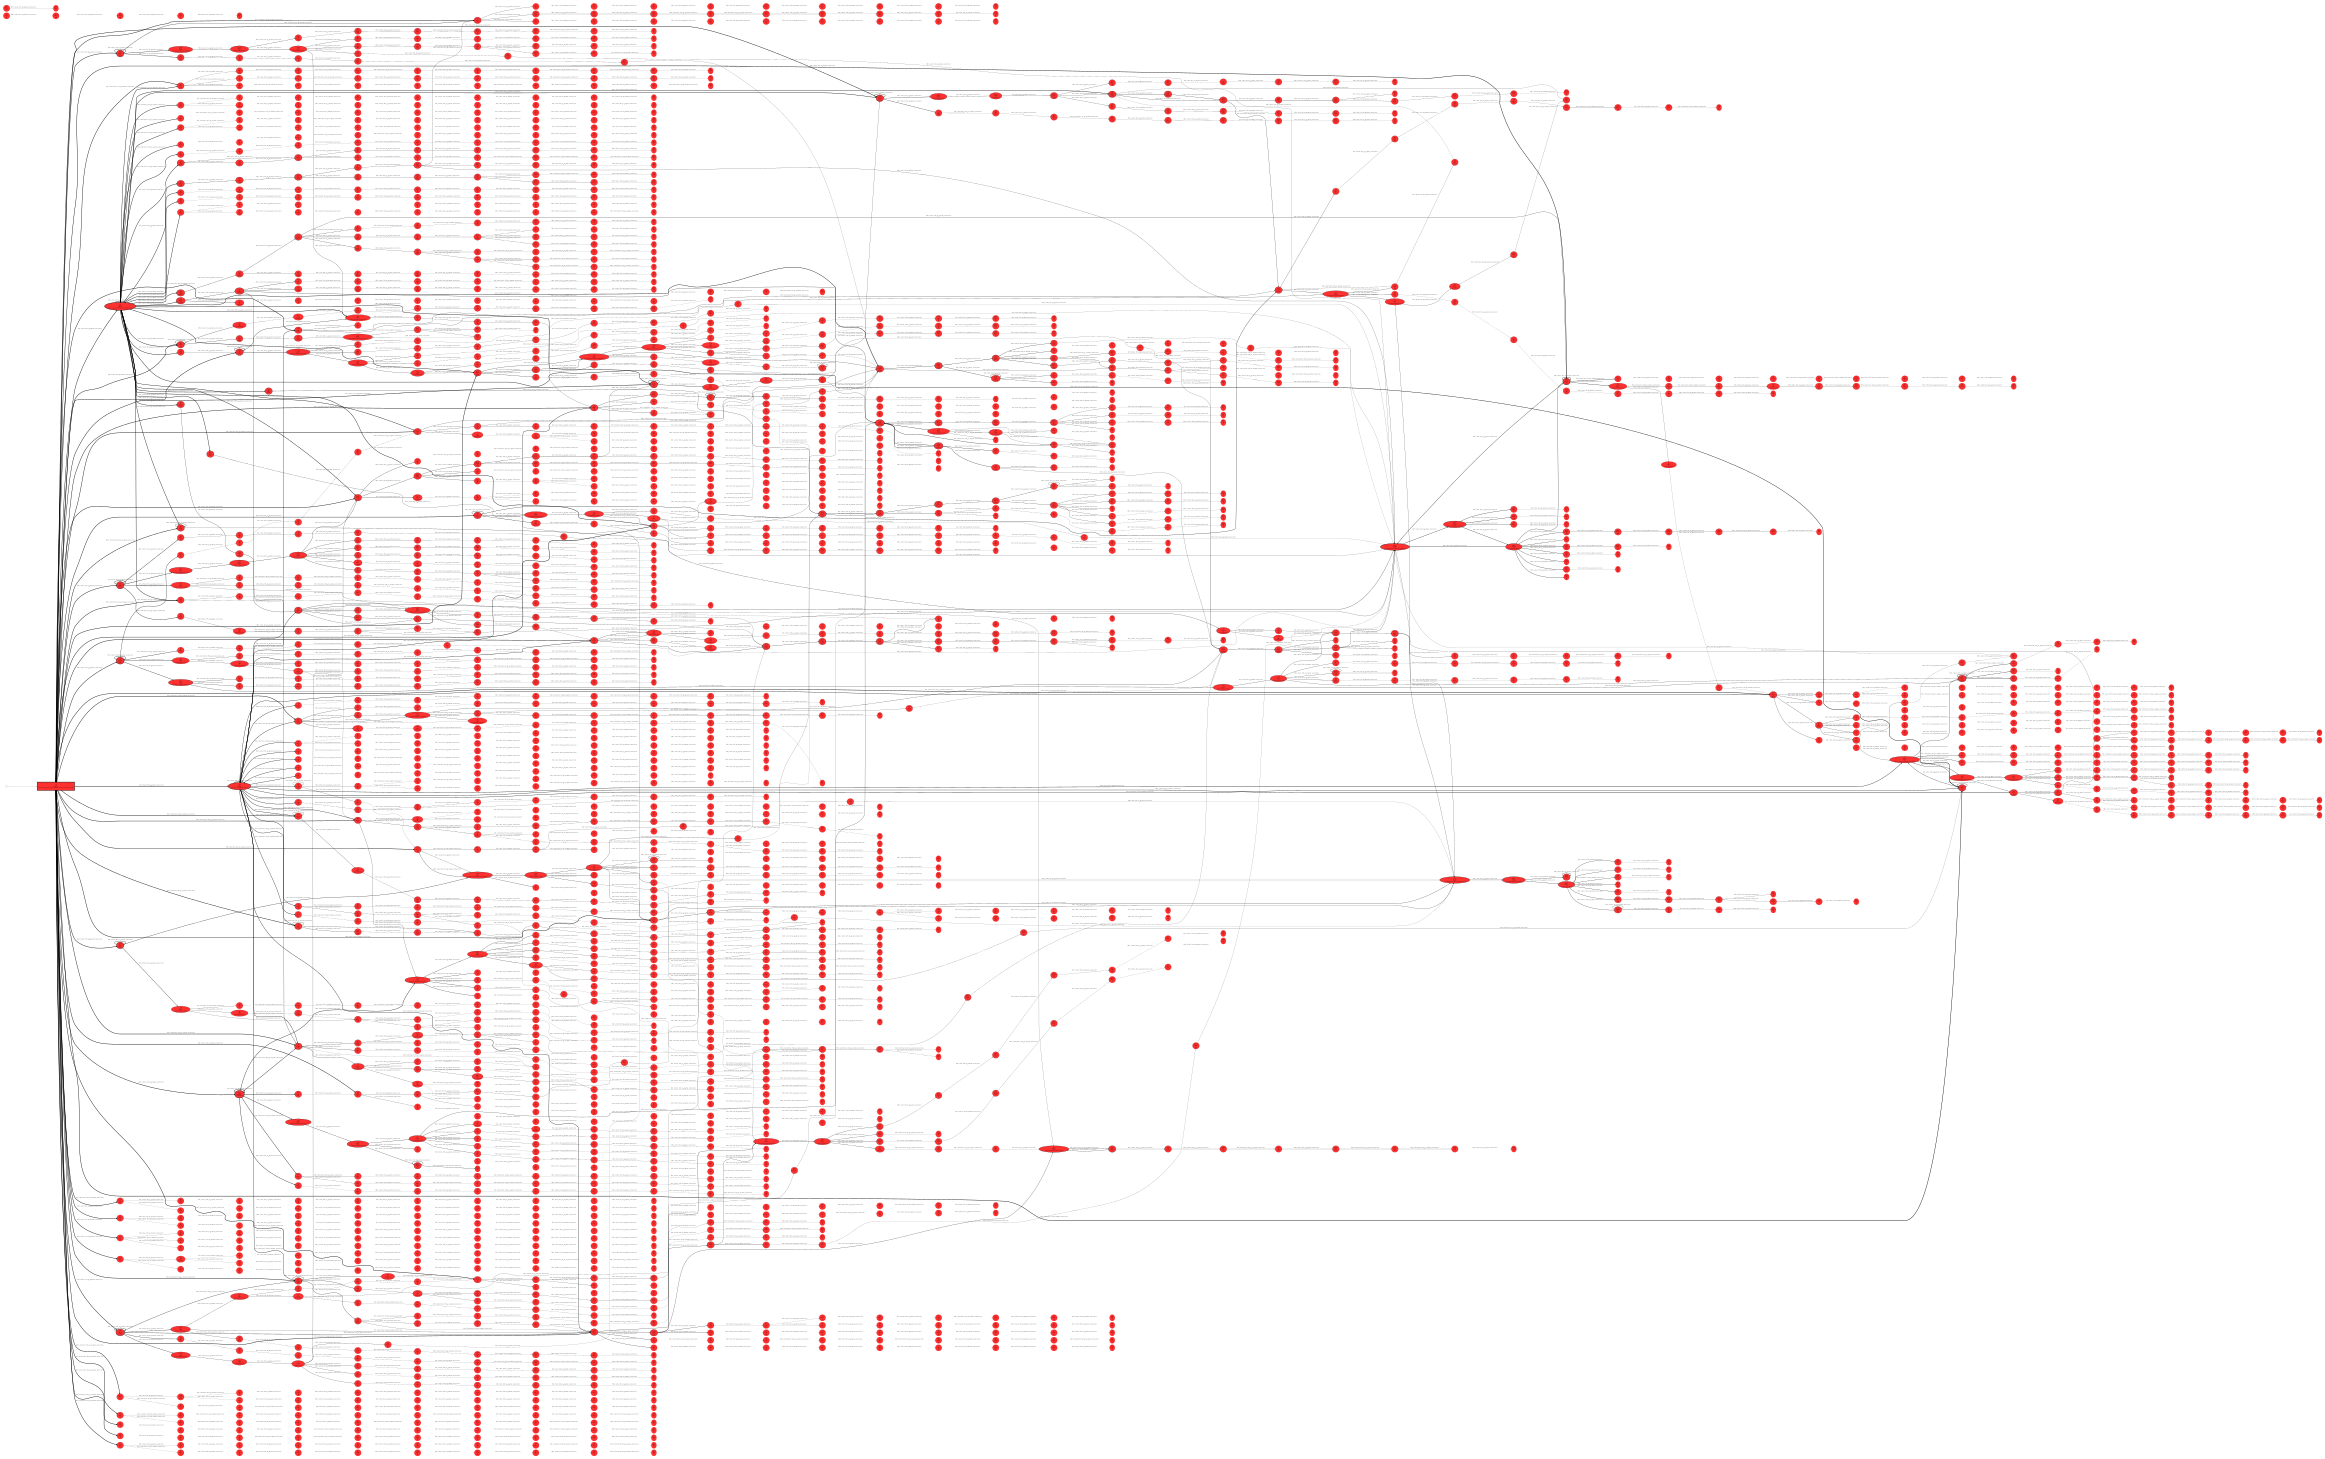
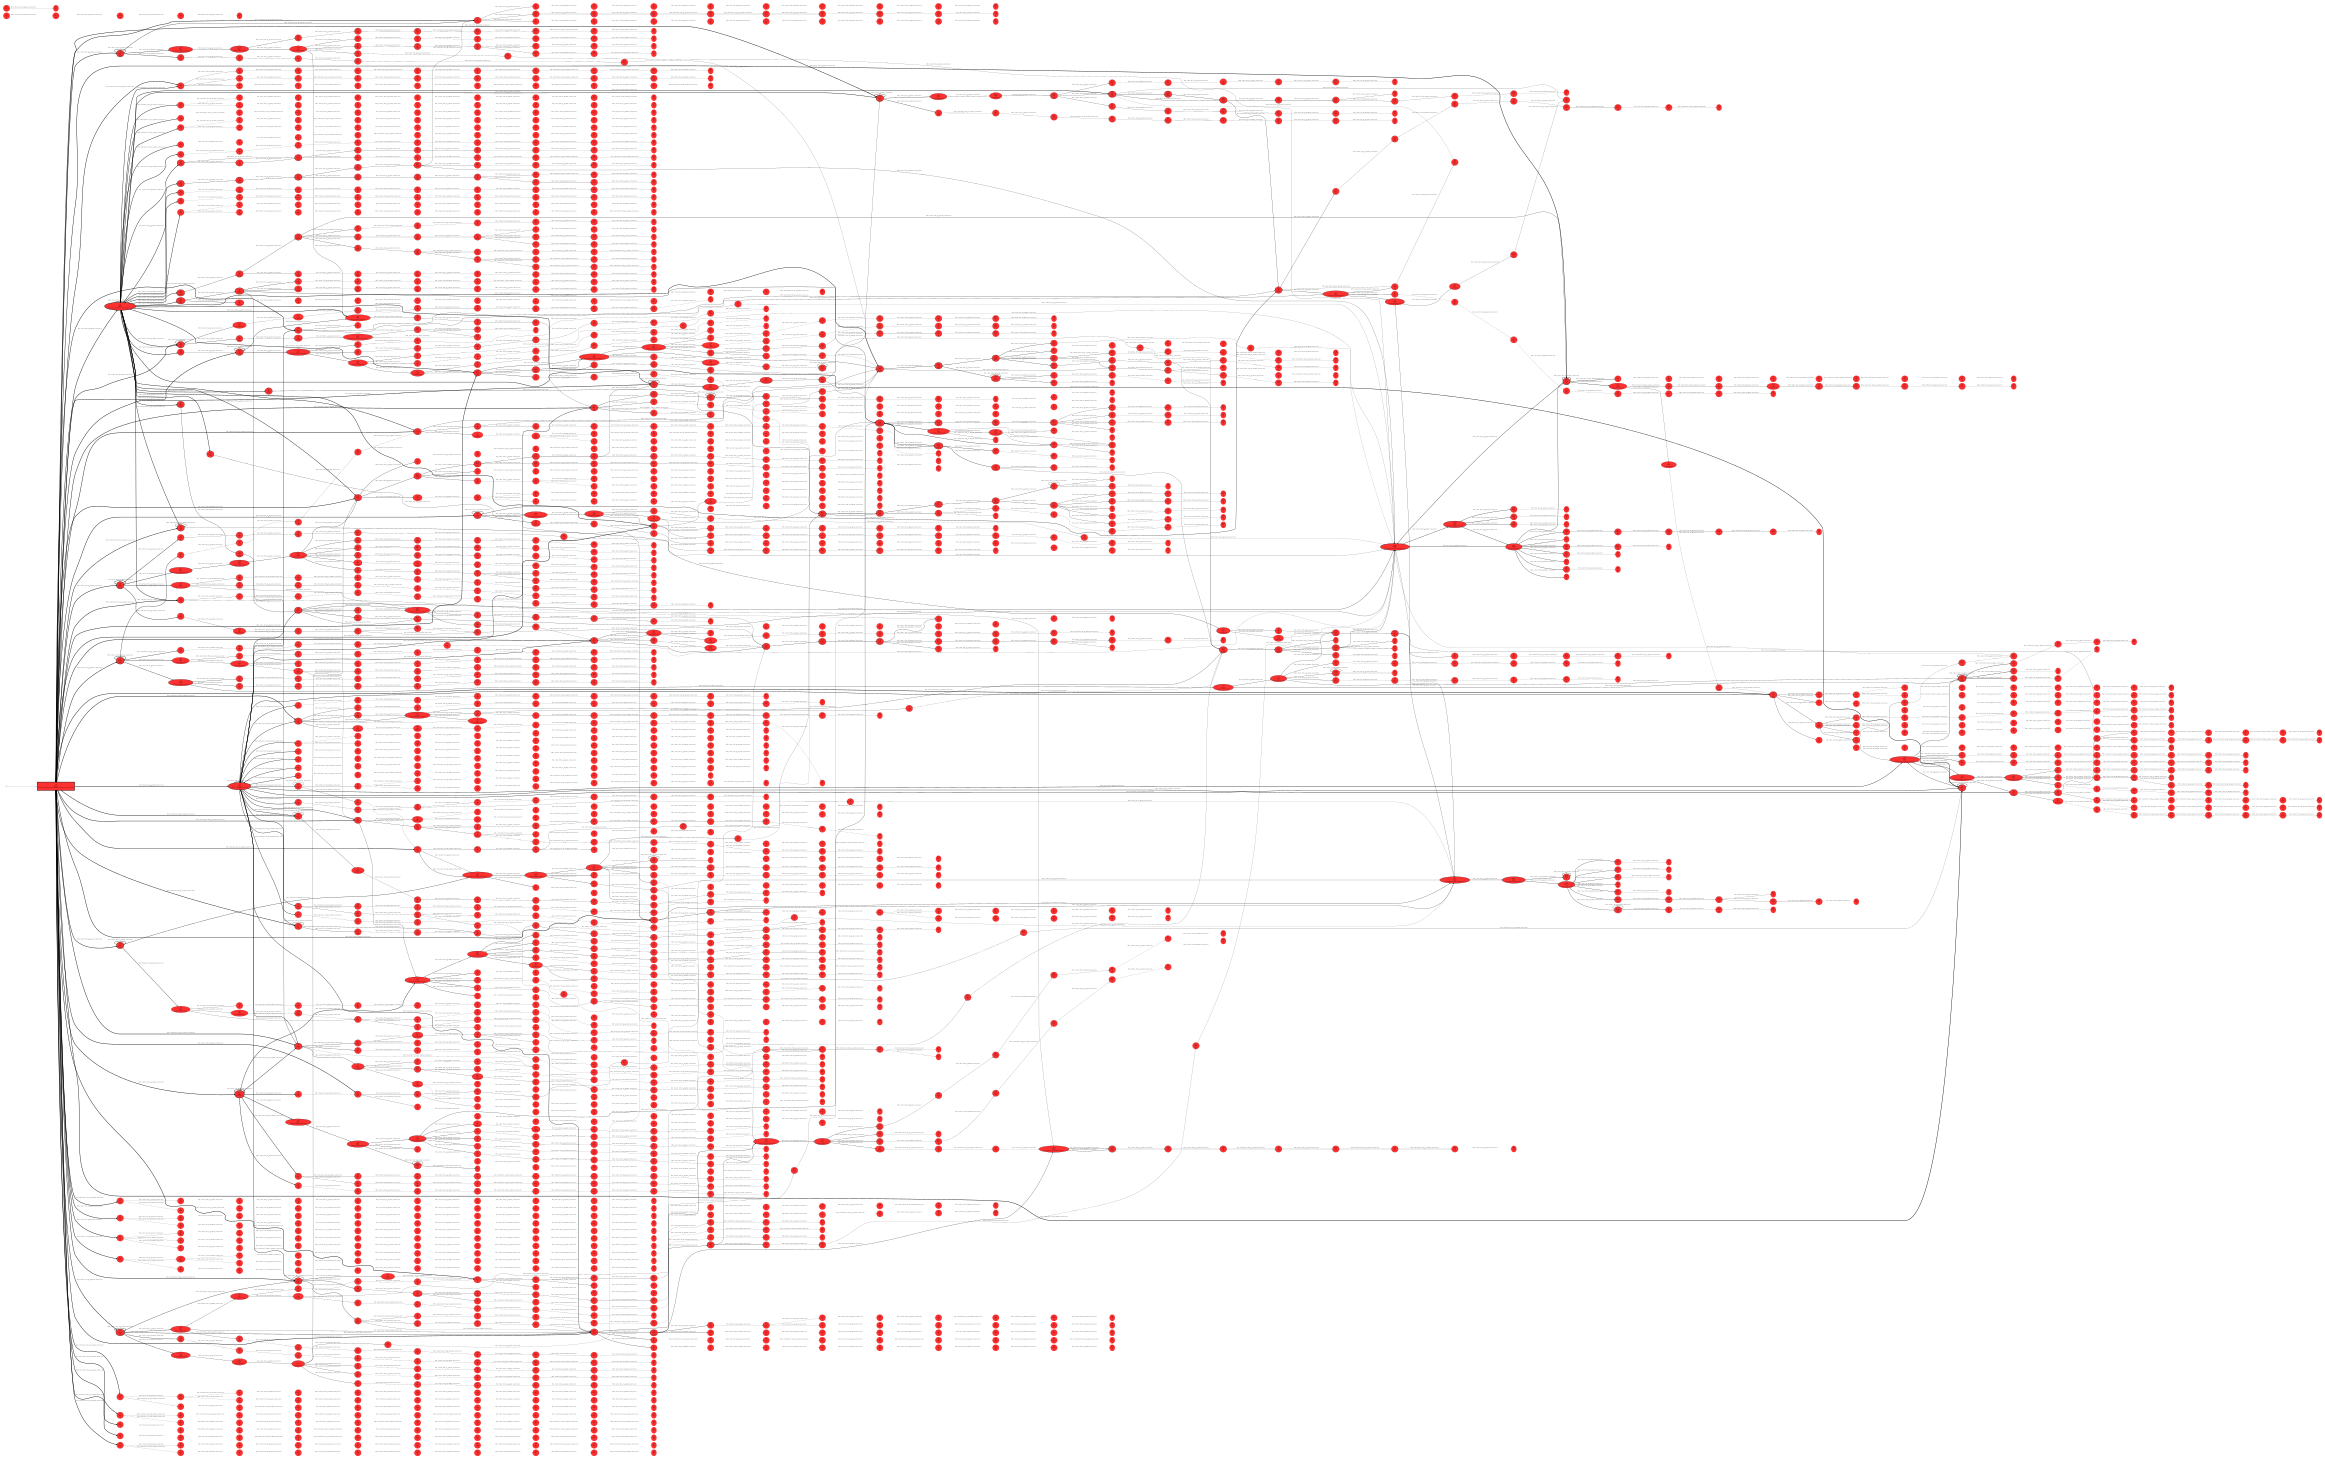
none -> (358, 205)
